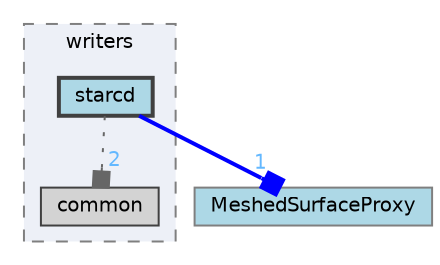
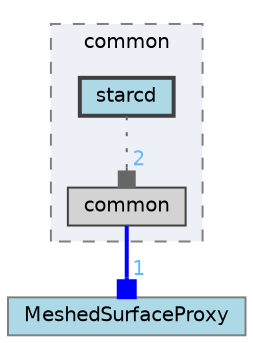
(100, 43) -> (127, 43)
(200, 147) -> (127, 254)
